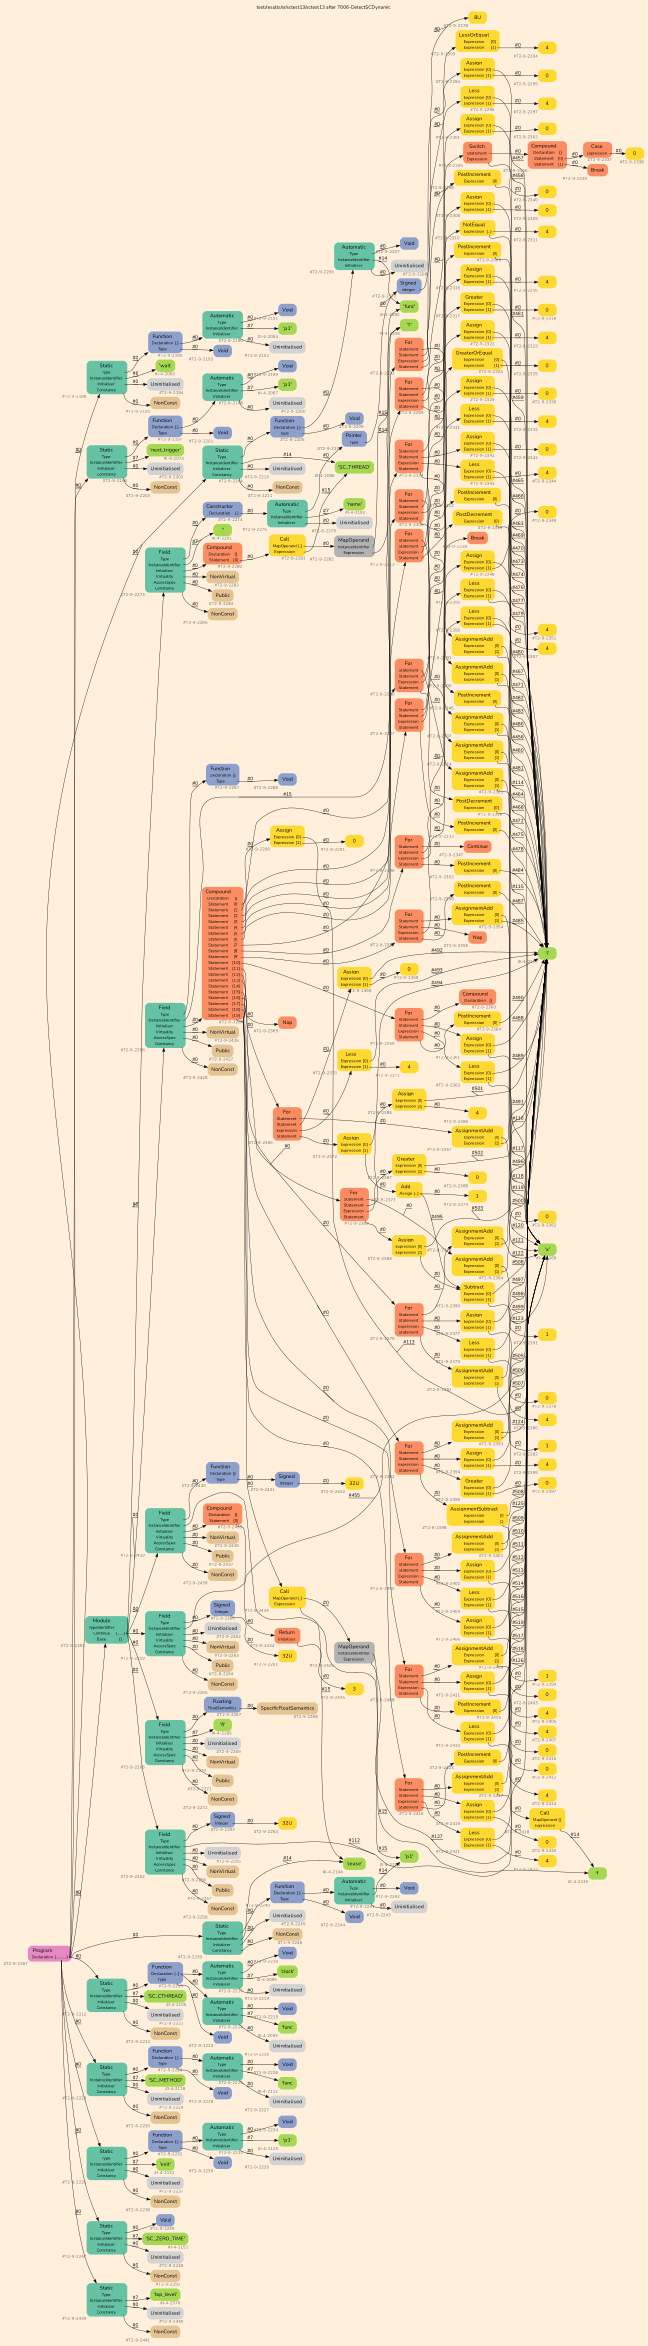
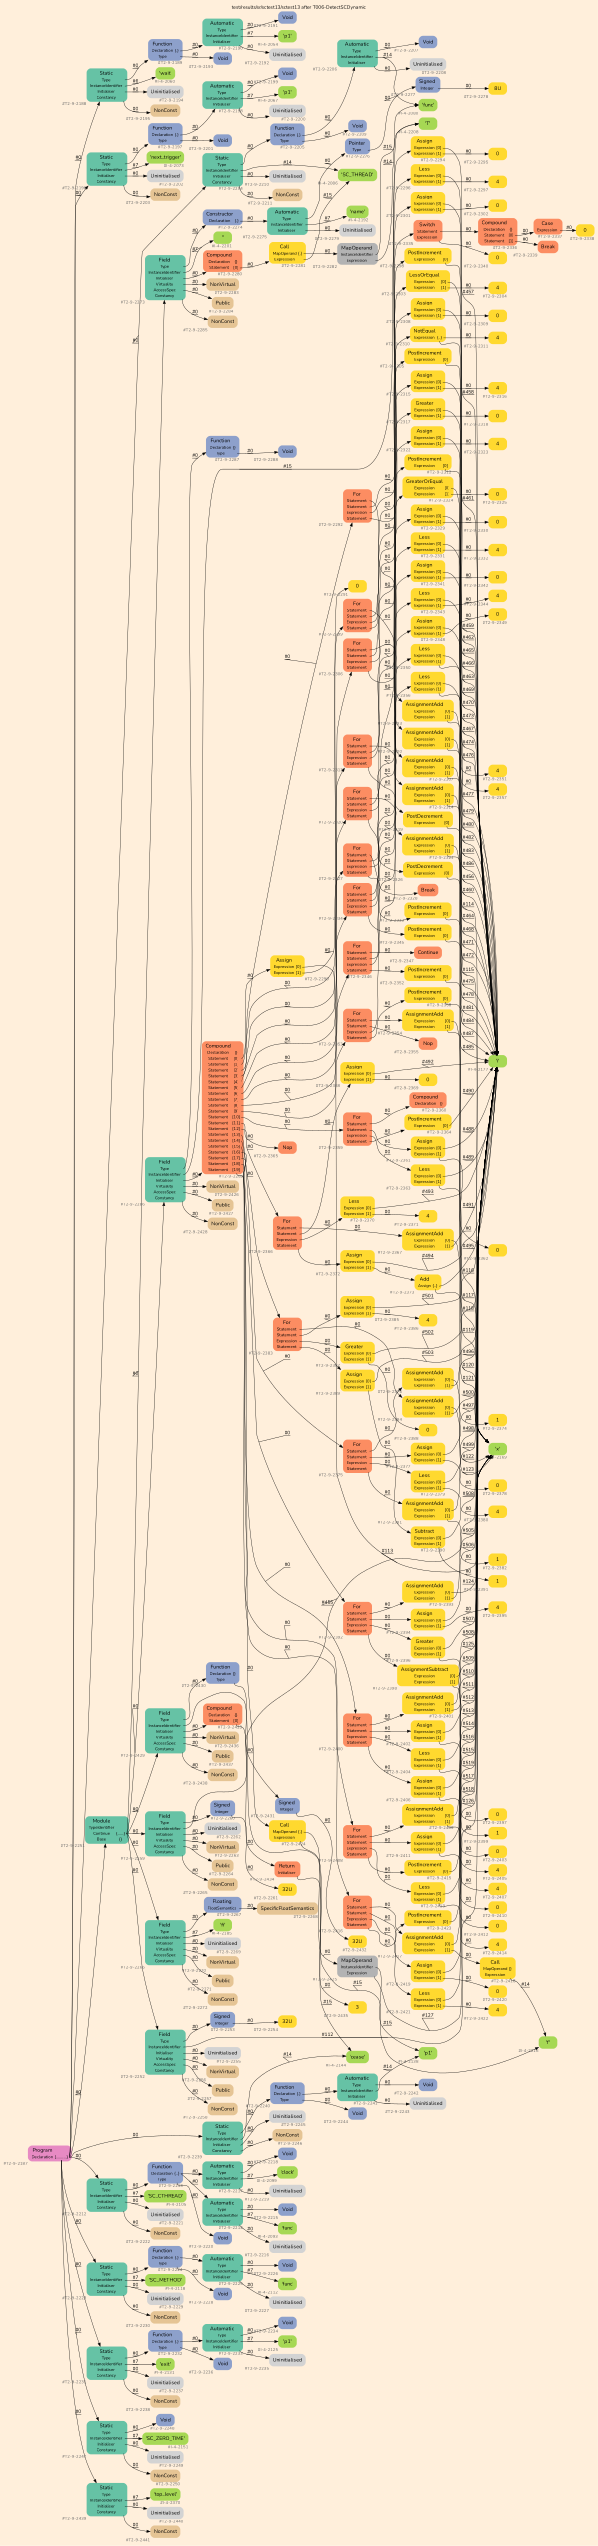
none -> (469, 644)
(438, 1247) -> (487, 1187)
